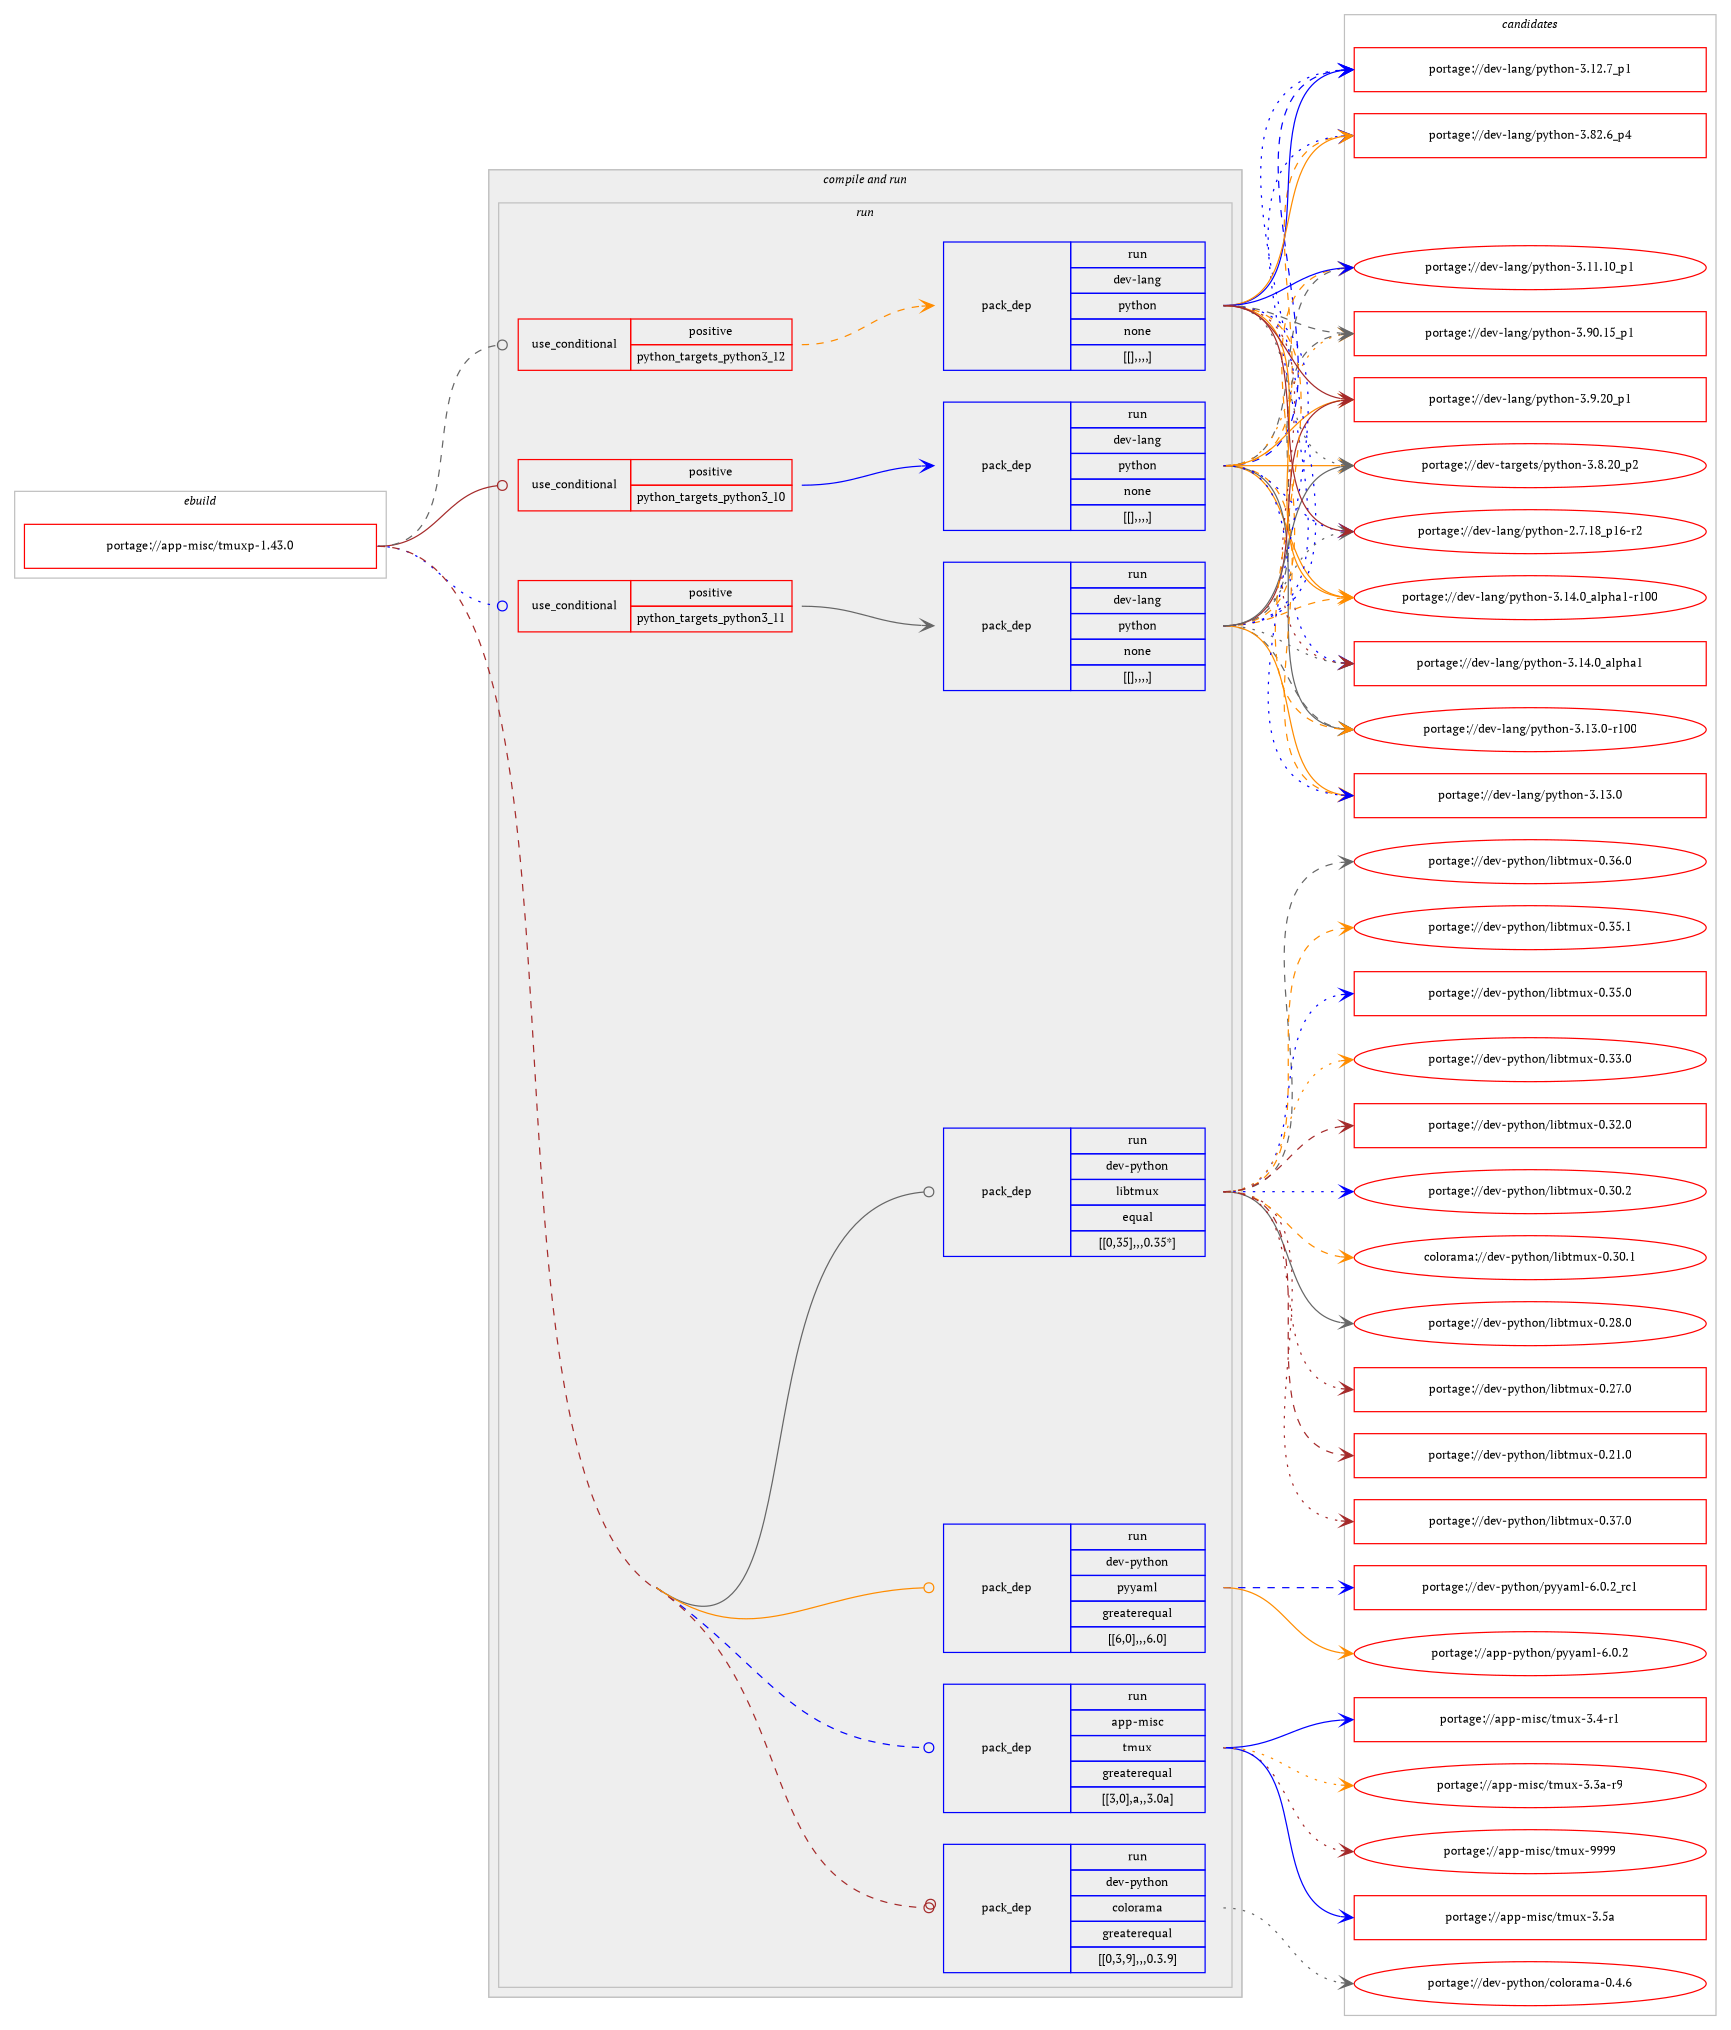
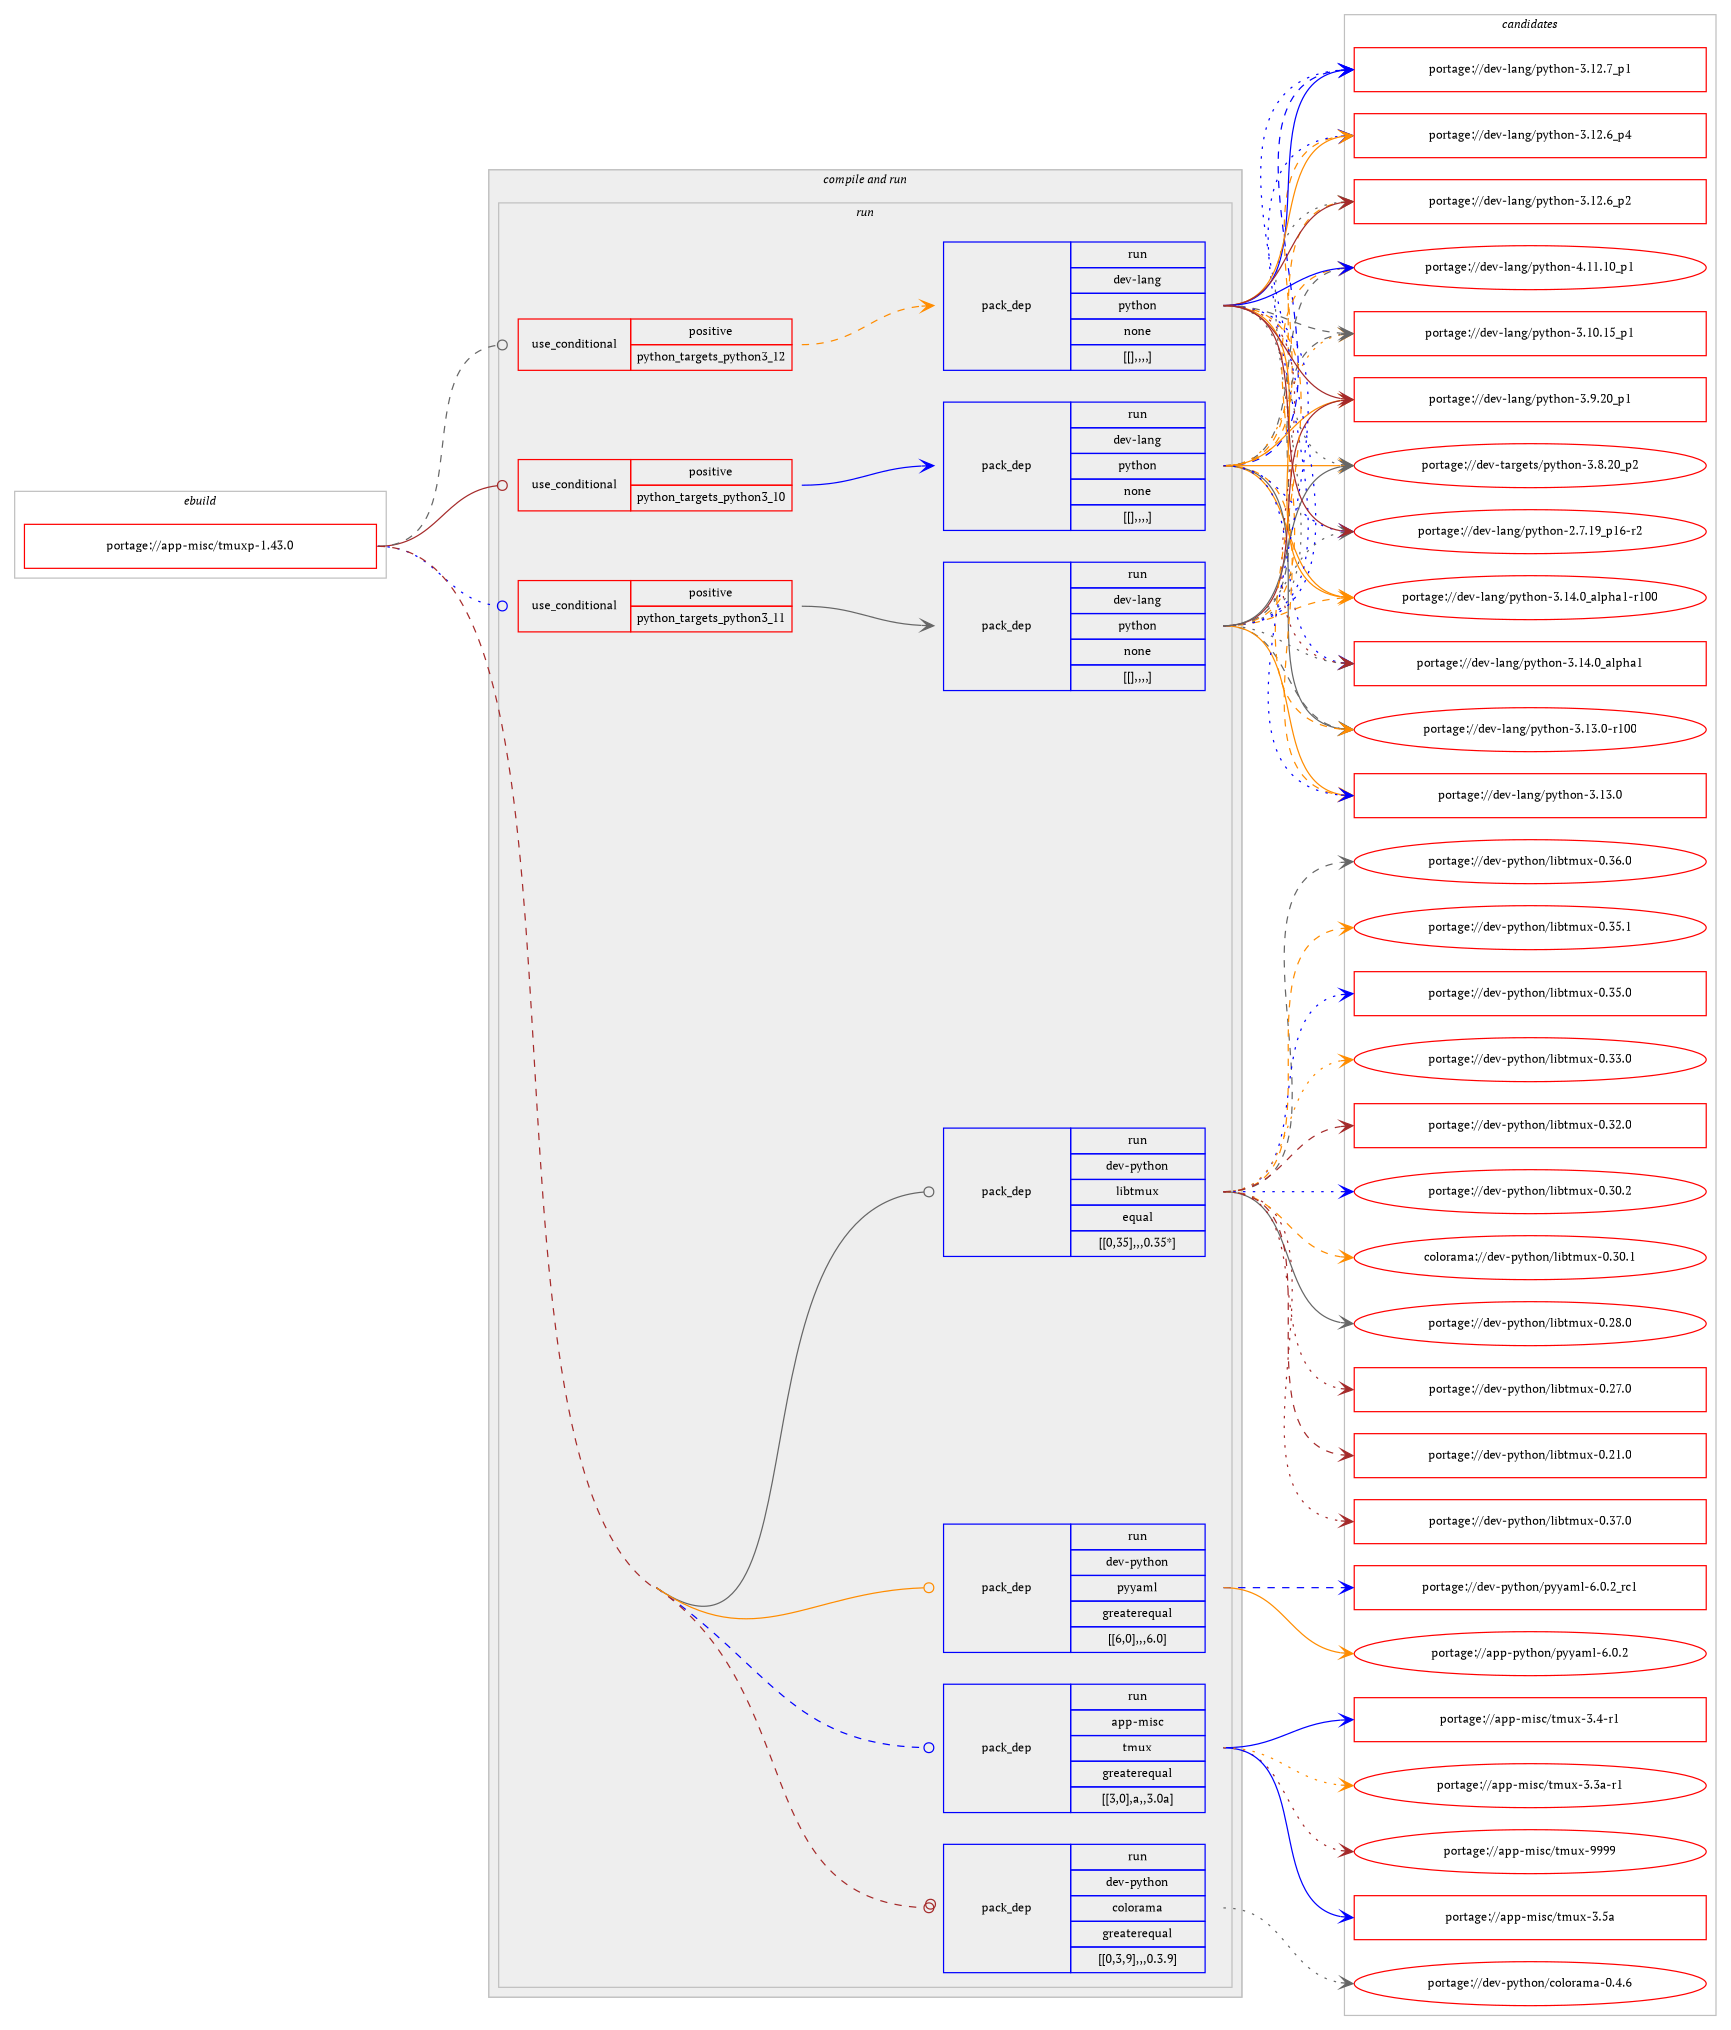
(1530, 136) -> (1530, 136)
none -> (1530, 202)
(1530, 268) -> (1530, 268)
(1530, 334) -> (1530, 334)
(1530, 532) -> (1530, 532)
(1530, 1786) -> (1530, 1786)
